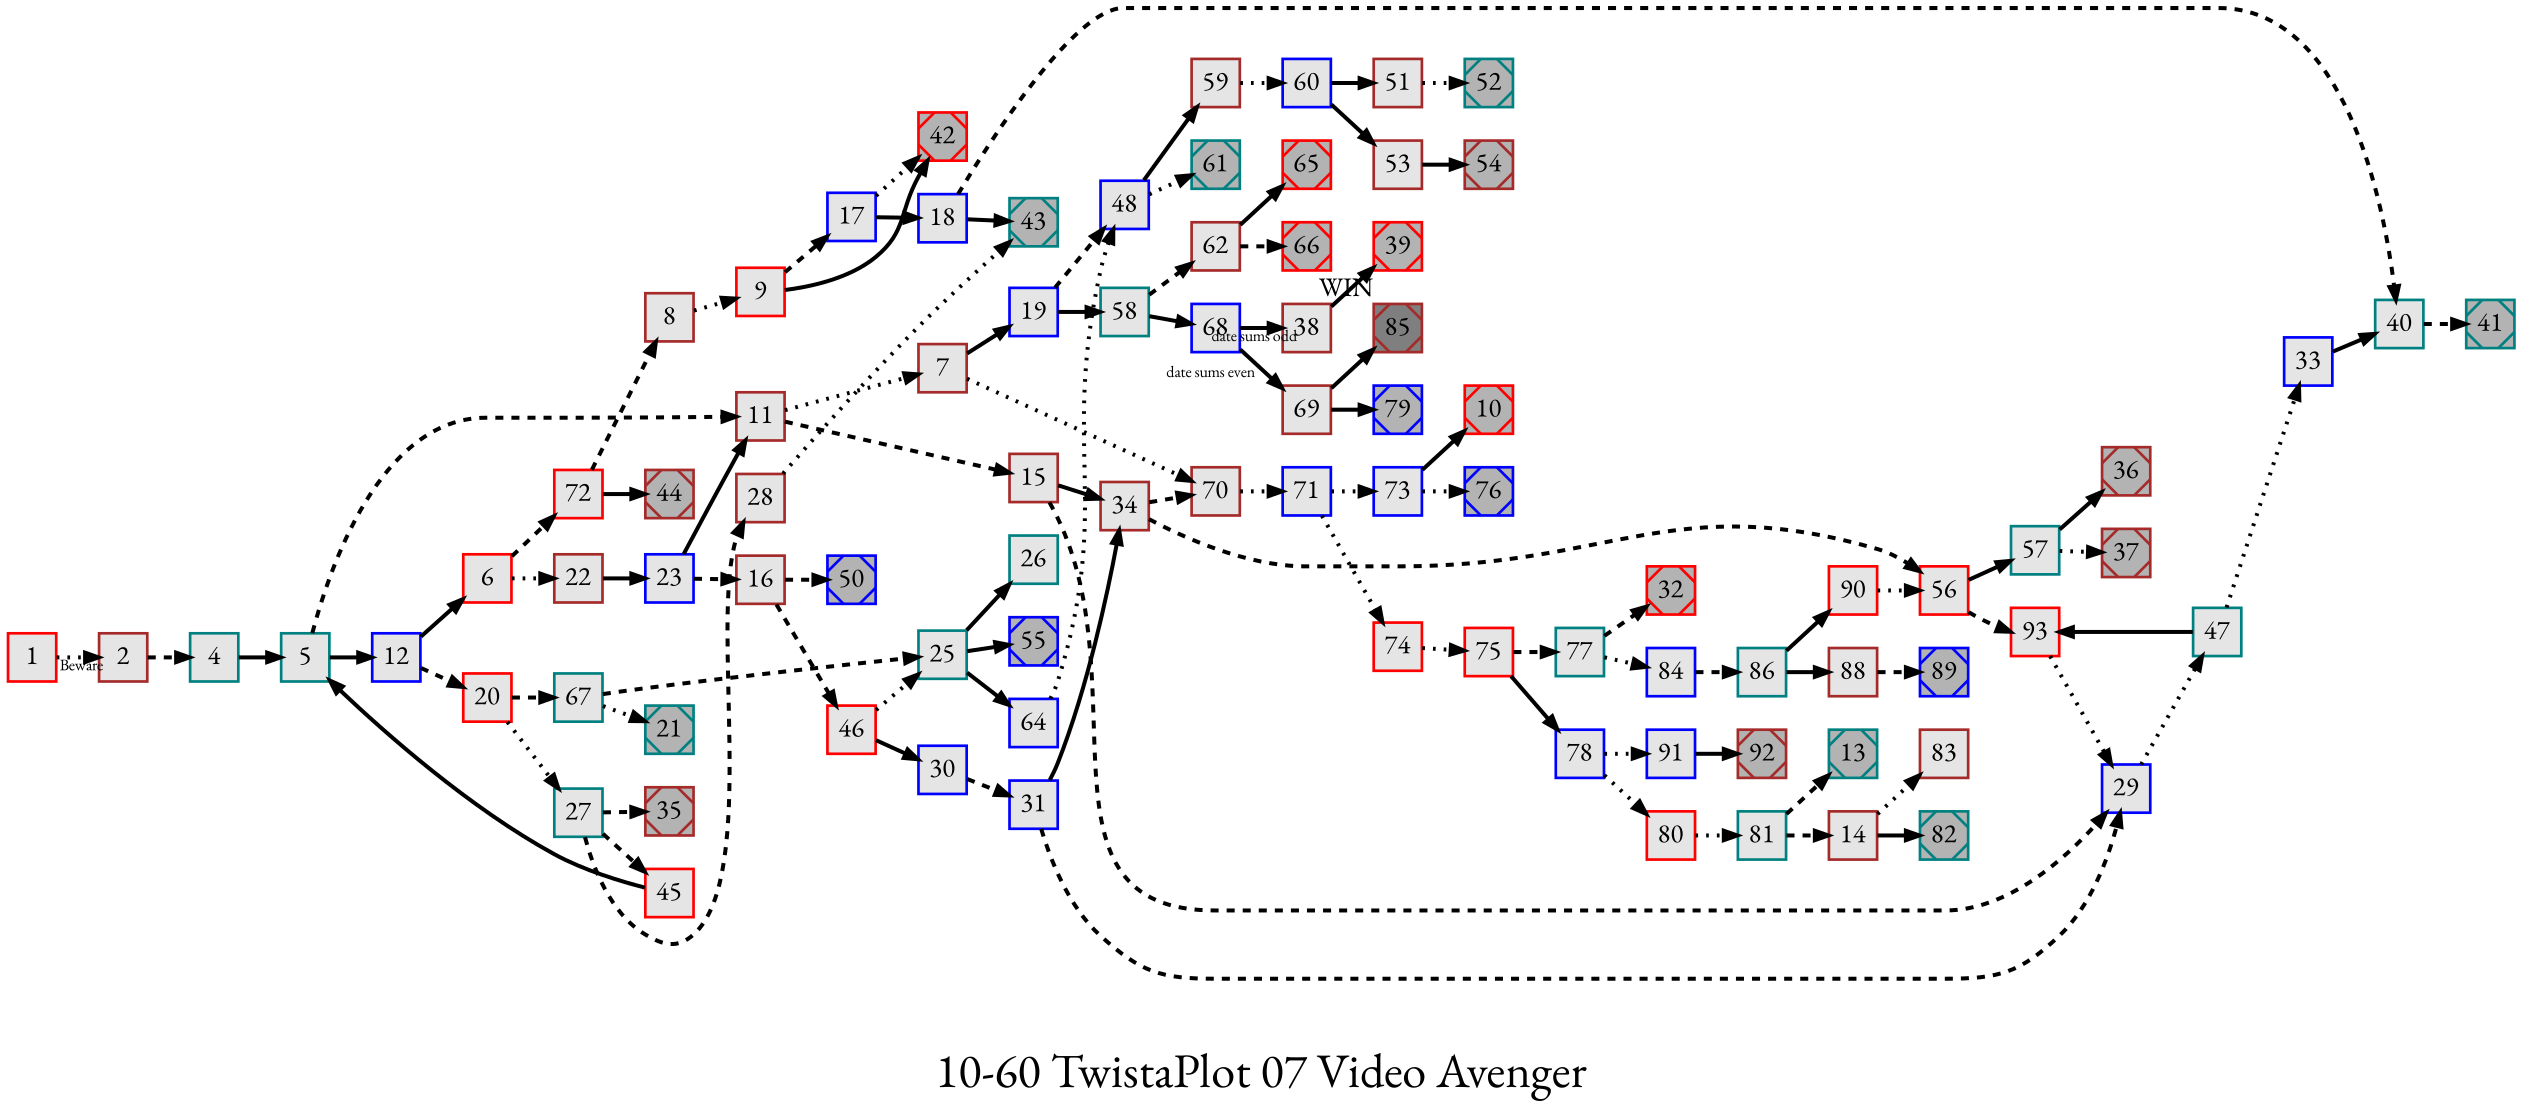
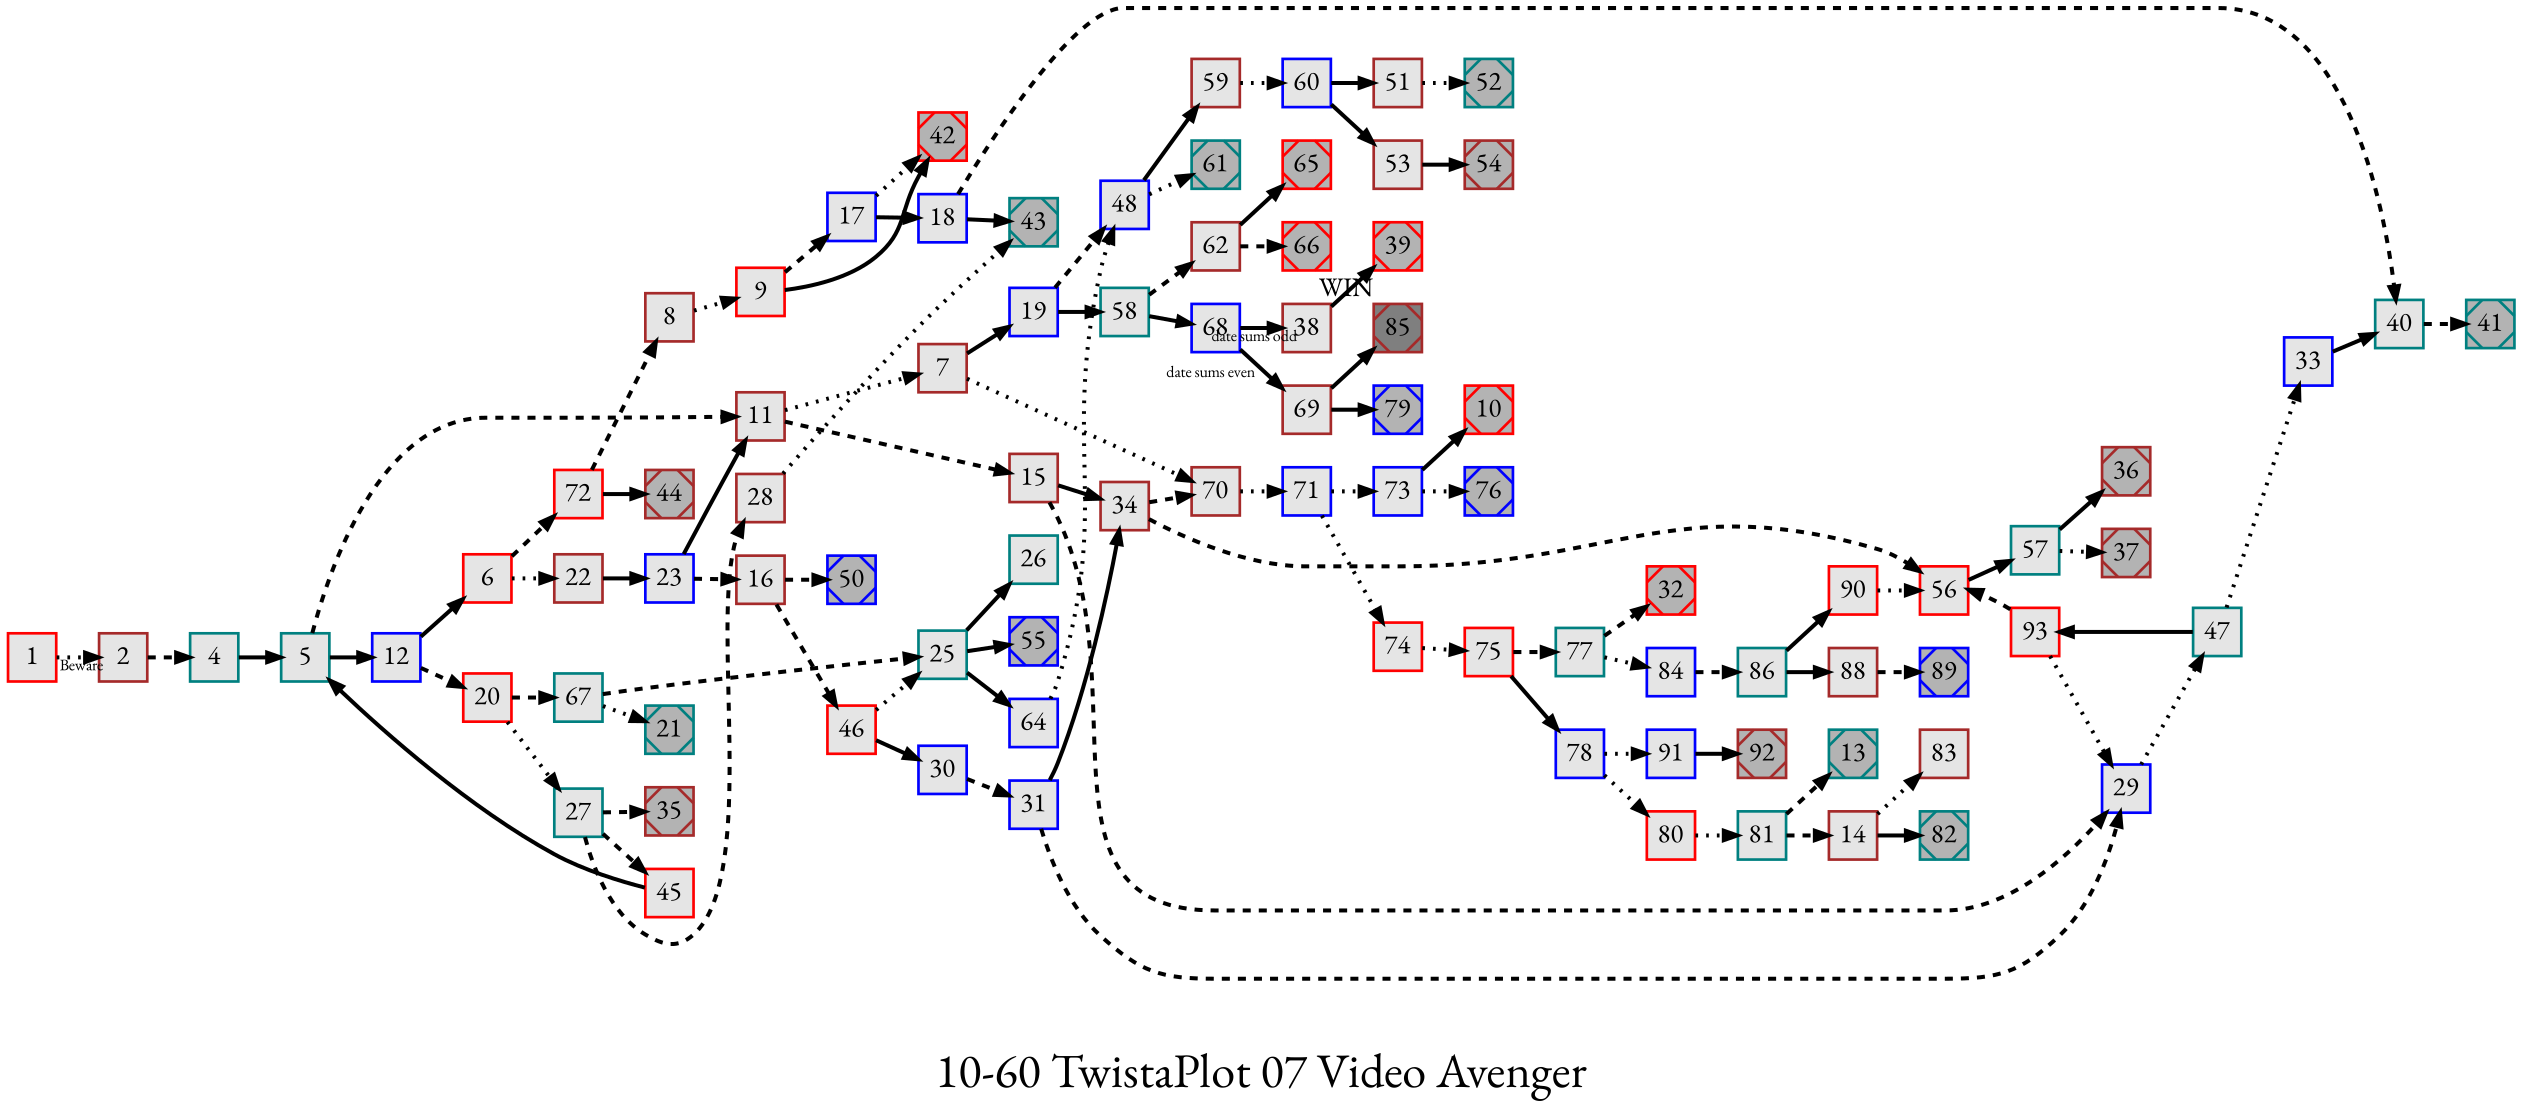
(1983, 620) -> (1996, 601)
